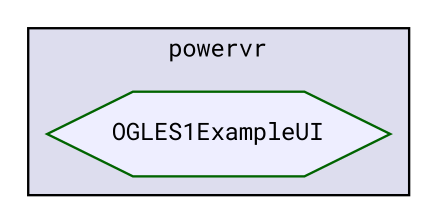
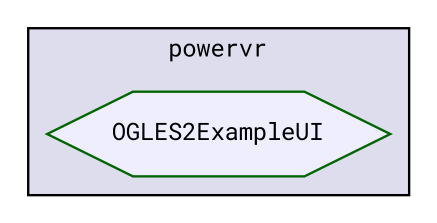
(219, 134) -> (219, 134)
